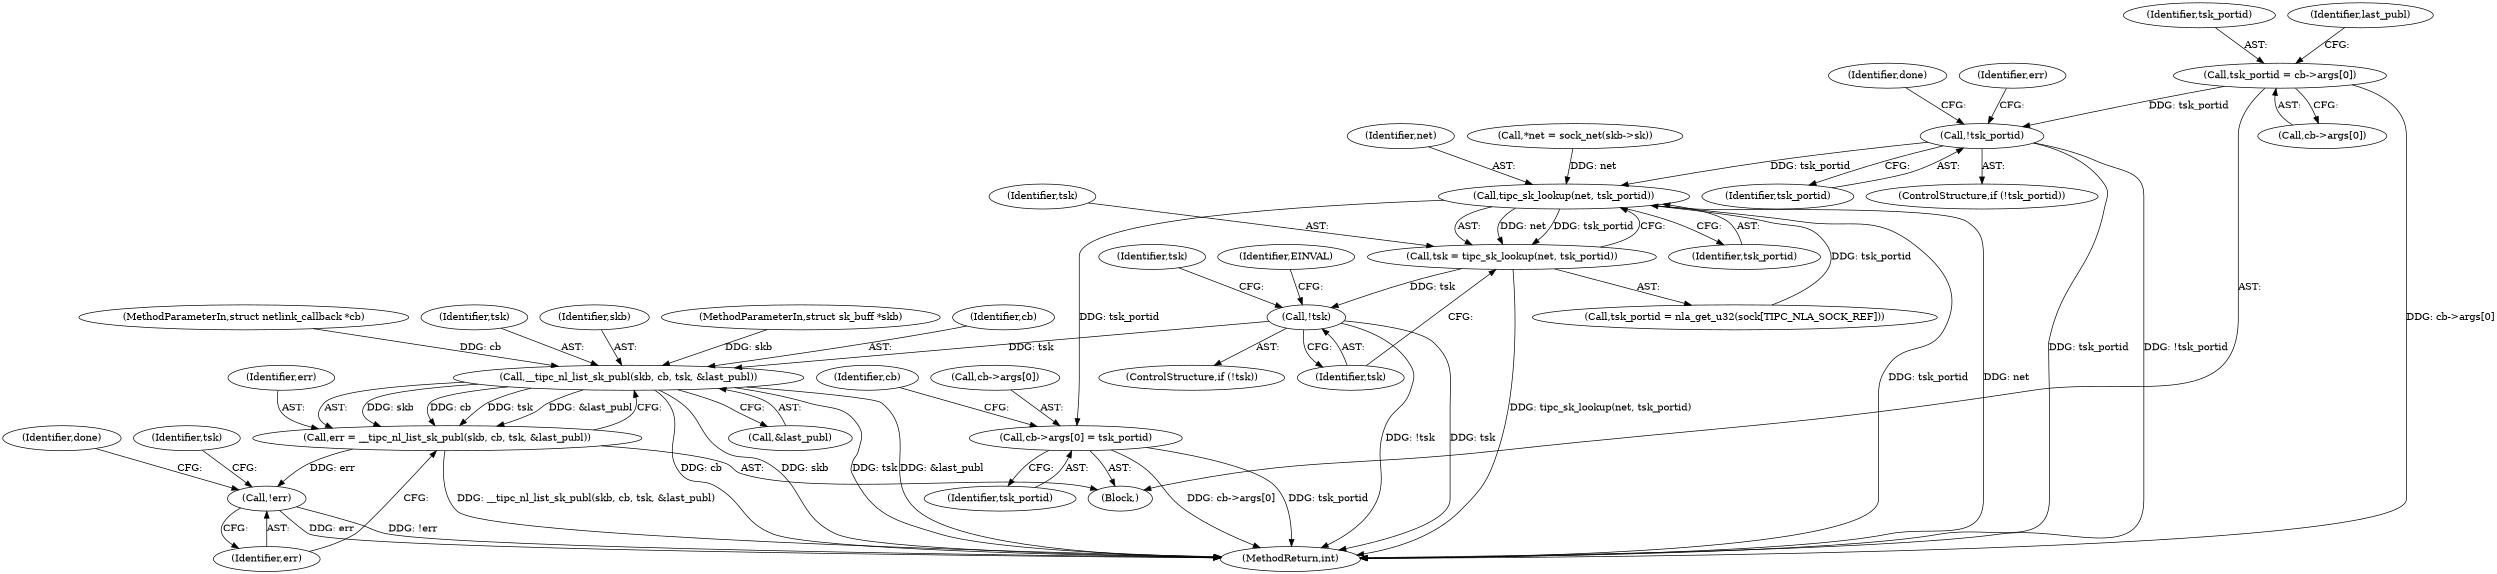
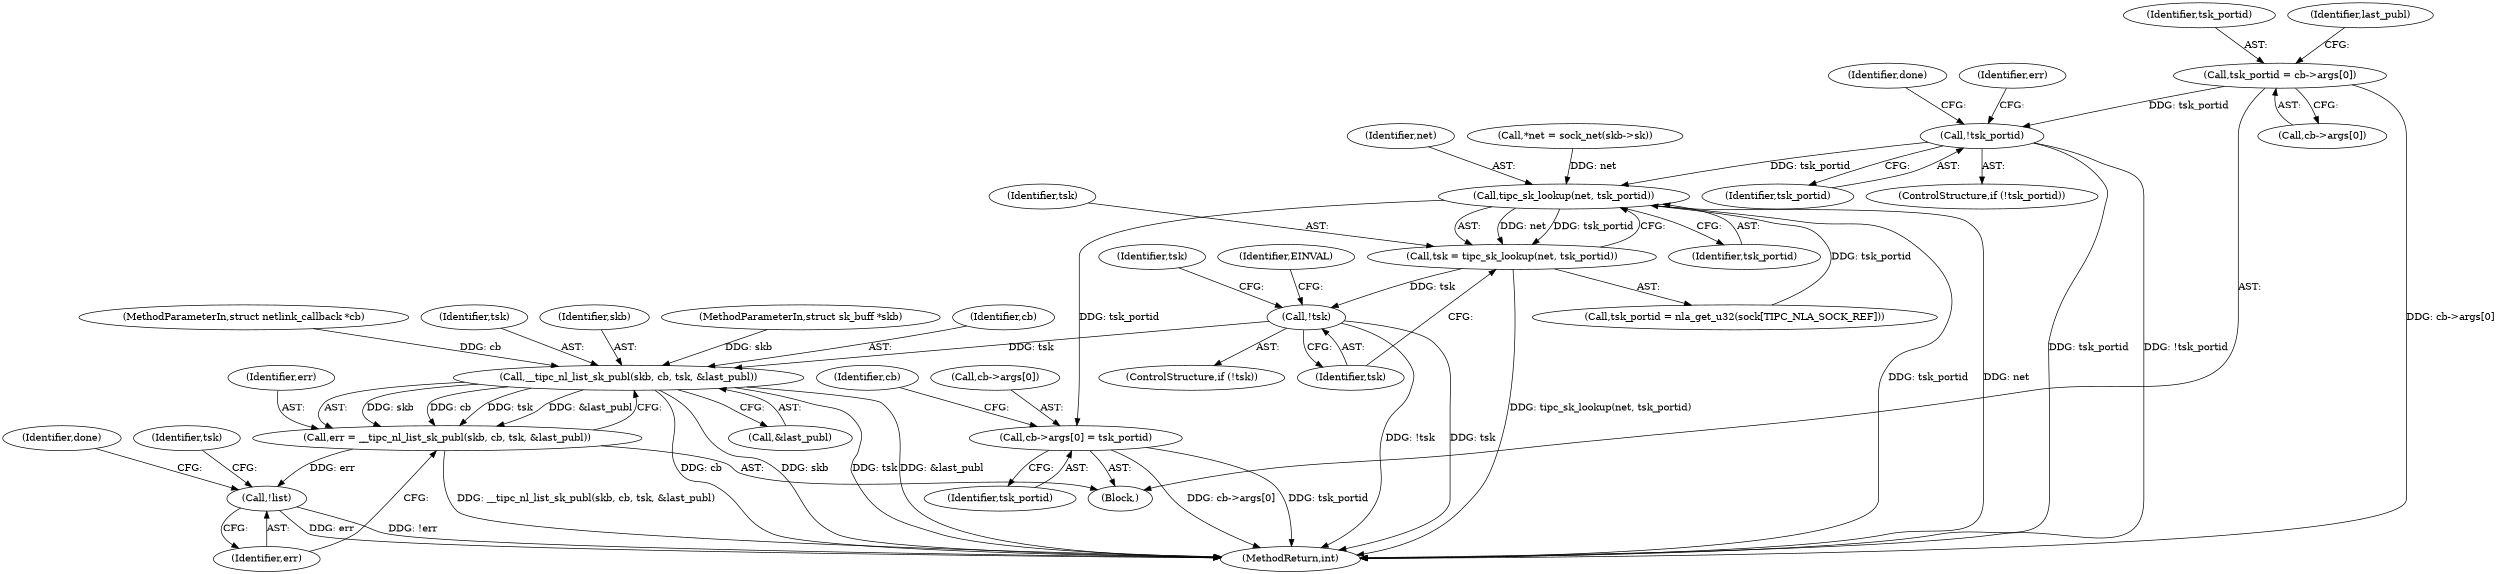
(267, 499) -> (267, 499)
